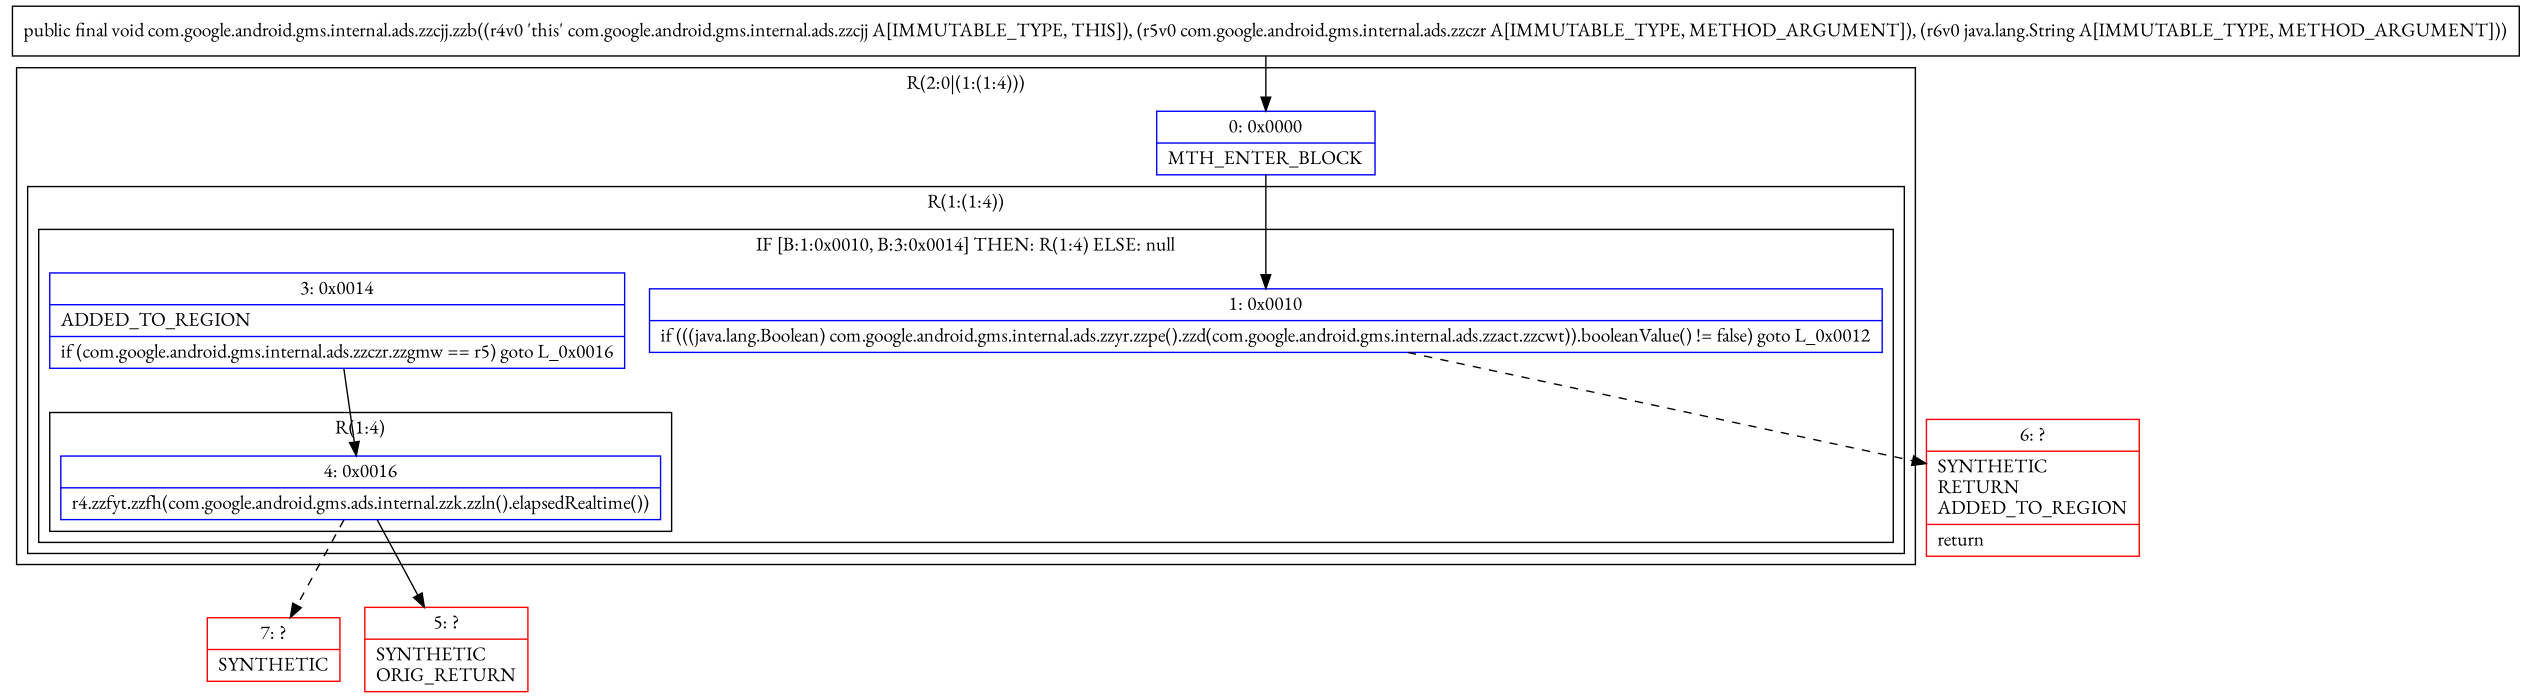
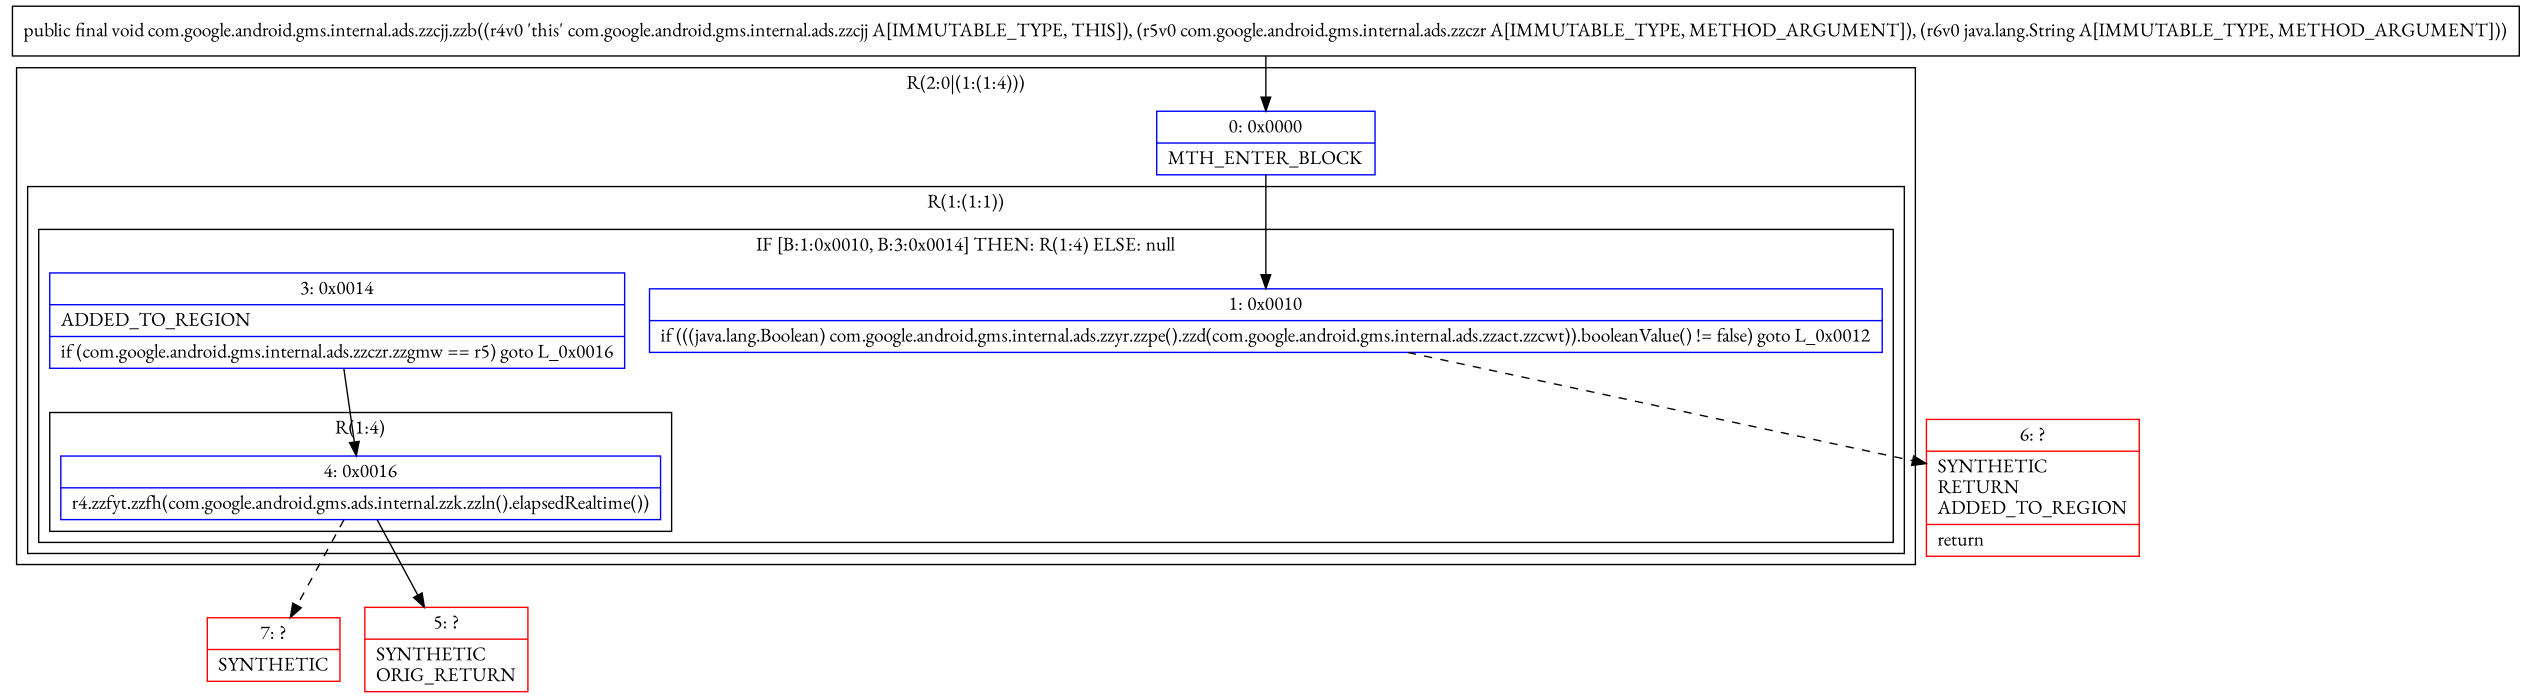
(966, 202) -> (966, 202)
